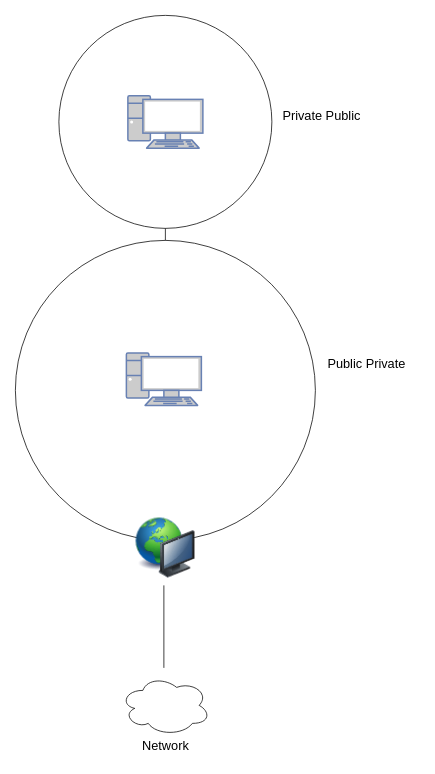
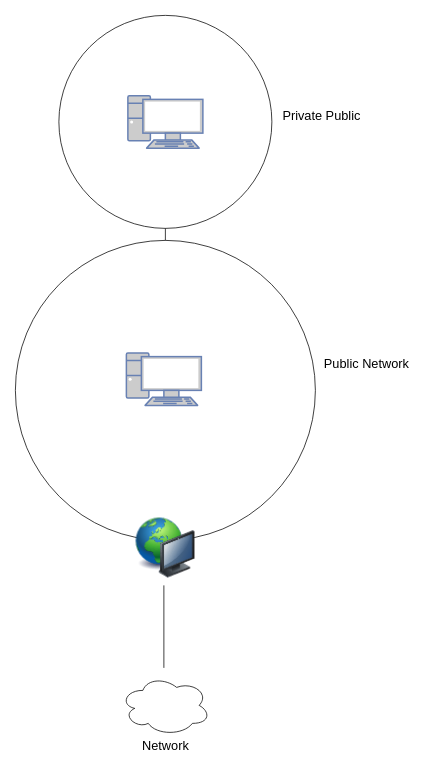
(367, 364) -> (367, 364)
